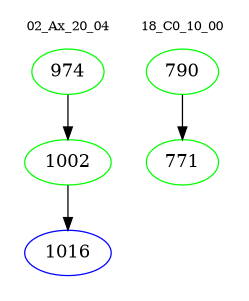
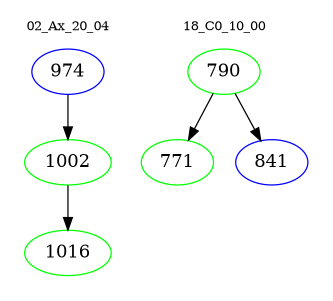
(68, 72) -> (68, 72)
none -> (272, 162)
(68, 253) -> (68, 253)
